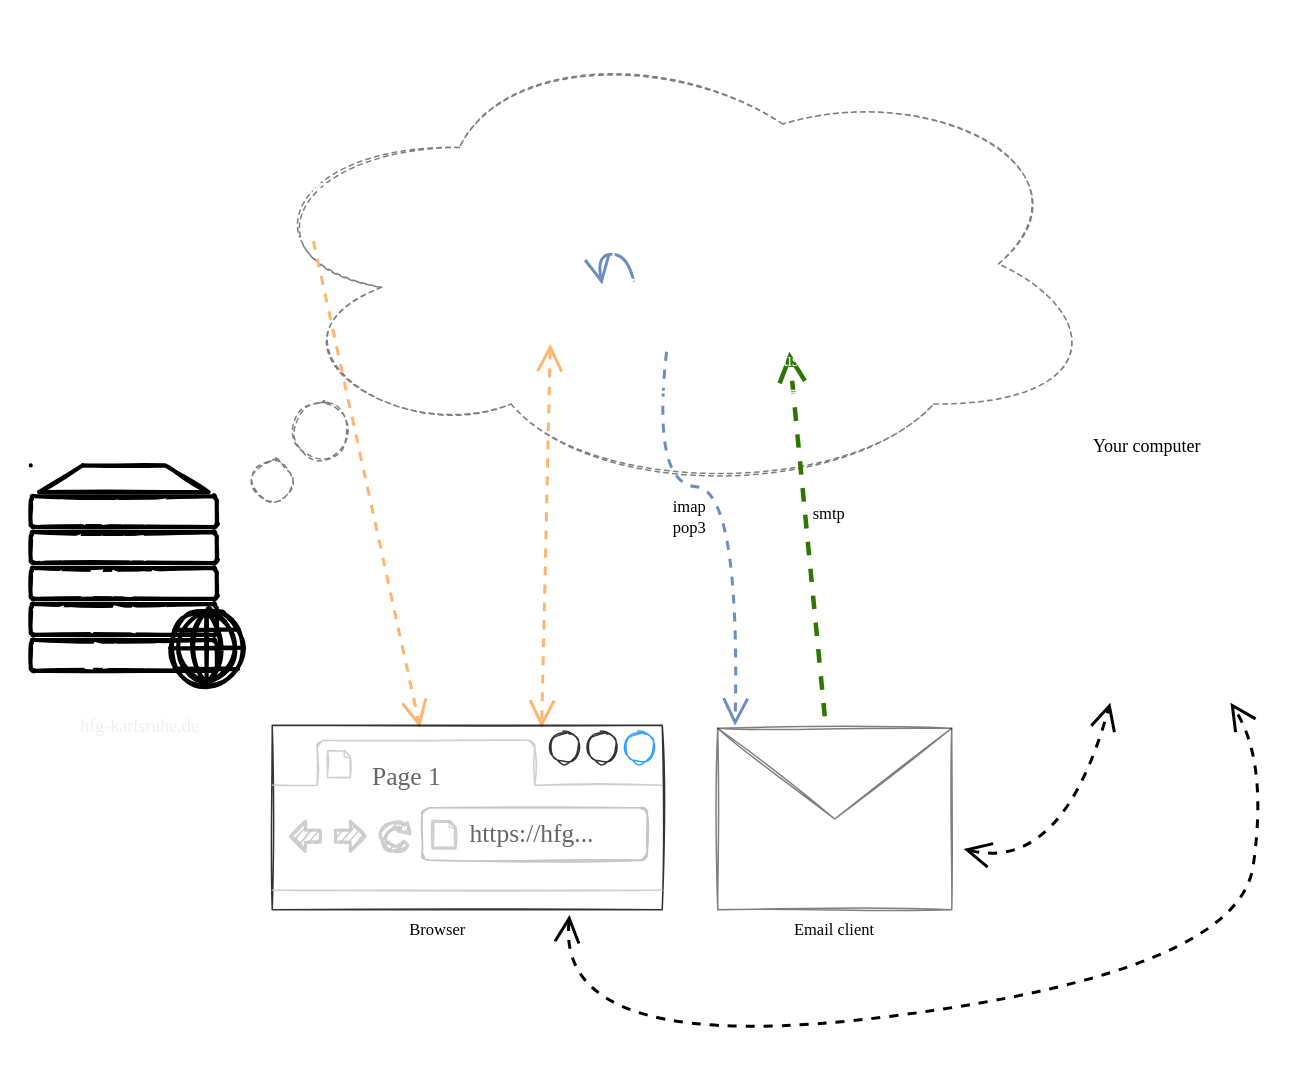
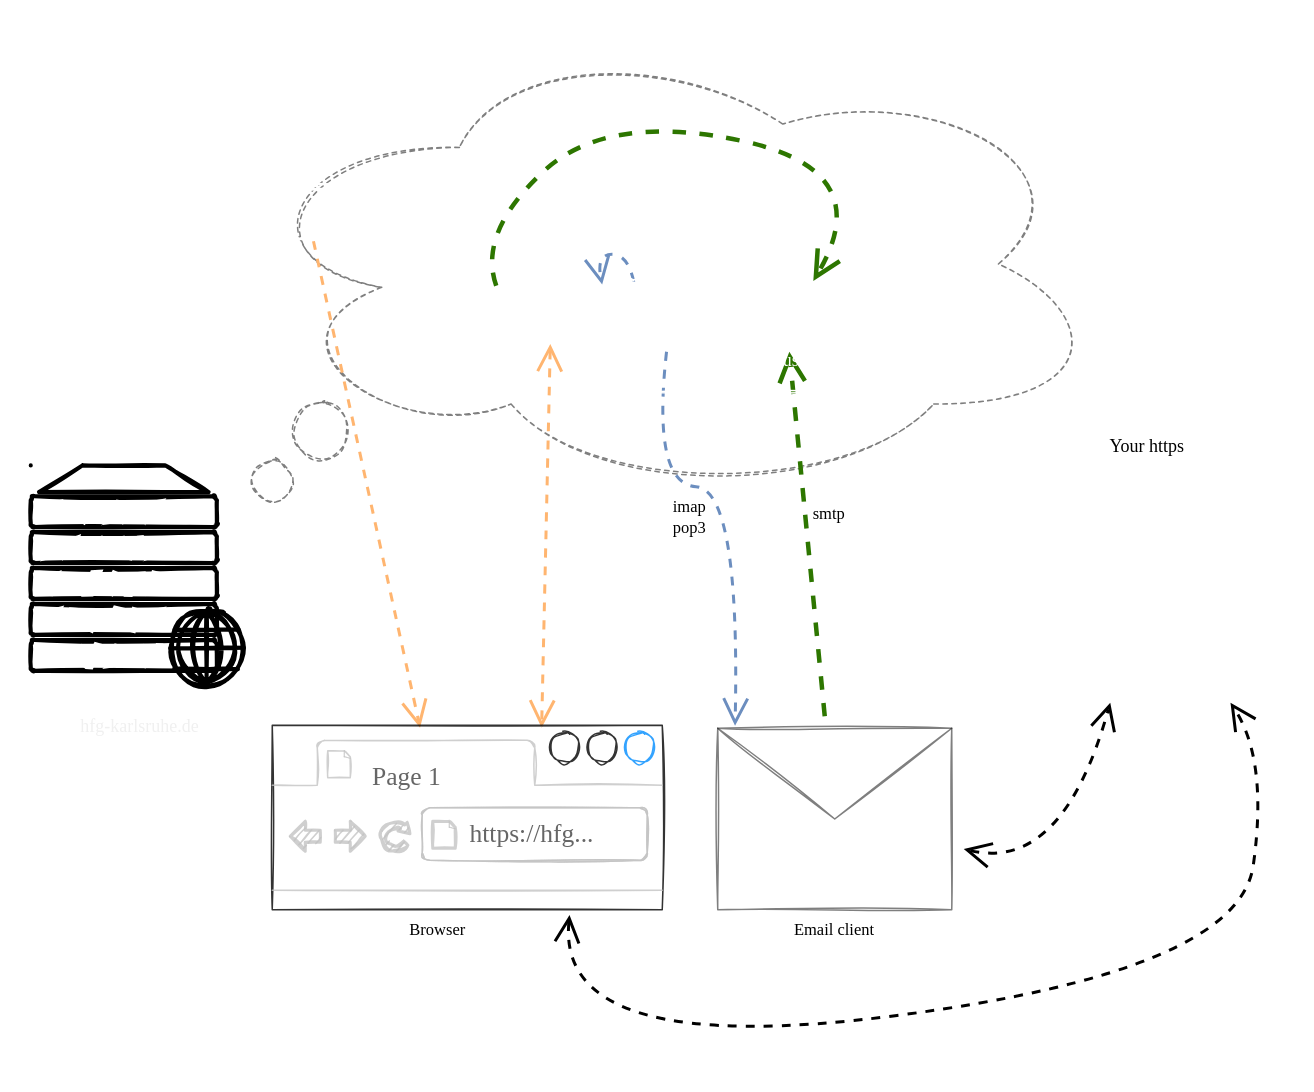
none -> (559, 159)
(627, 263) -> (627, 263)
(1148, 444) -> (1148, 444)
